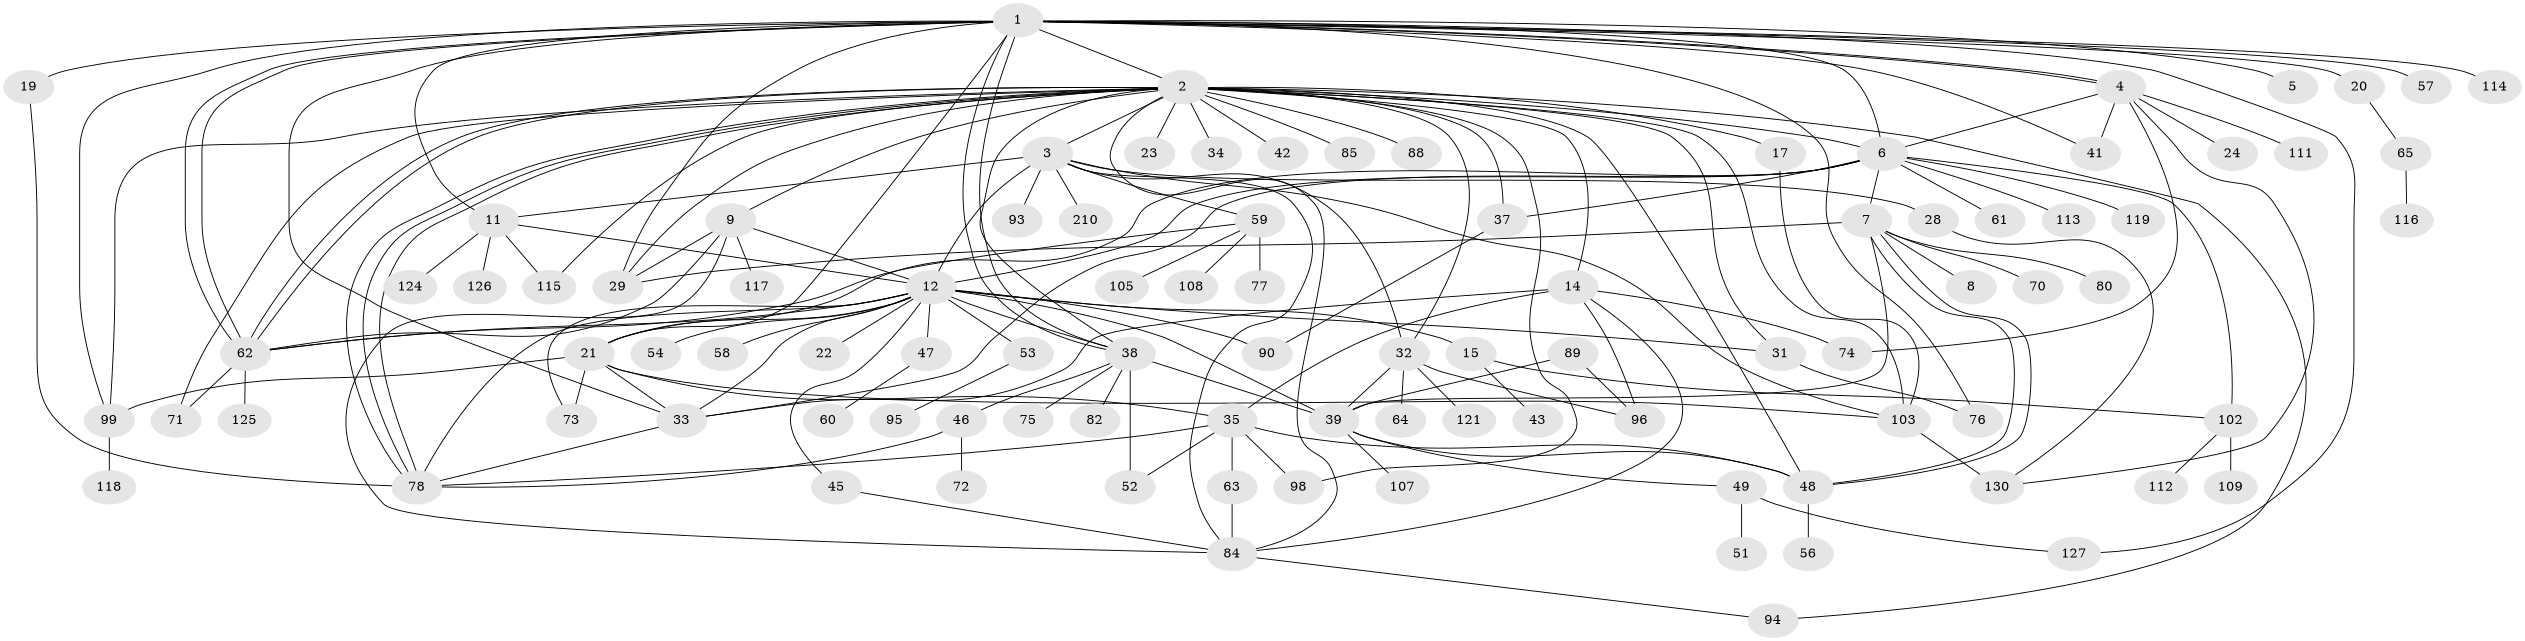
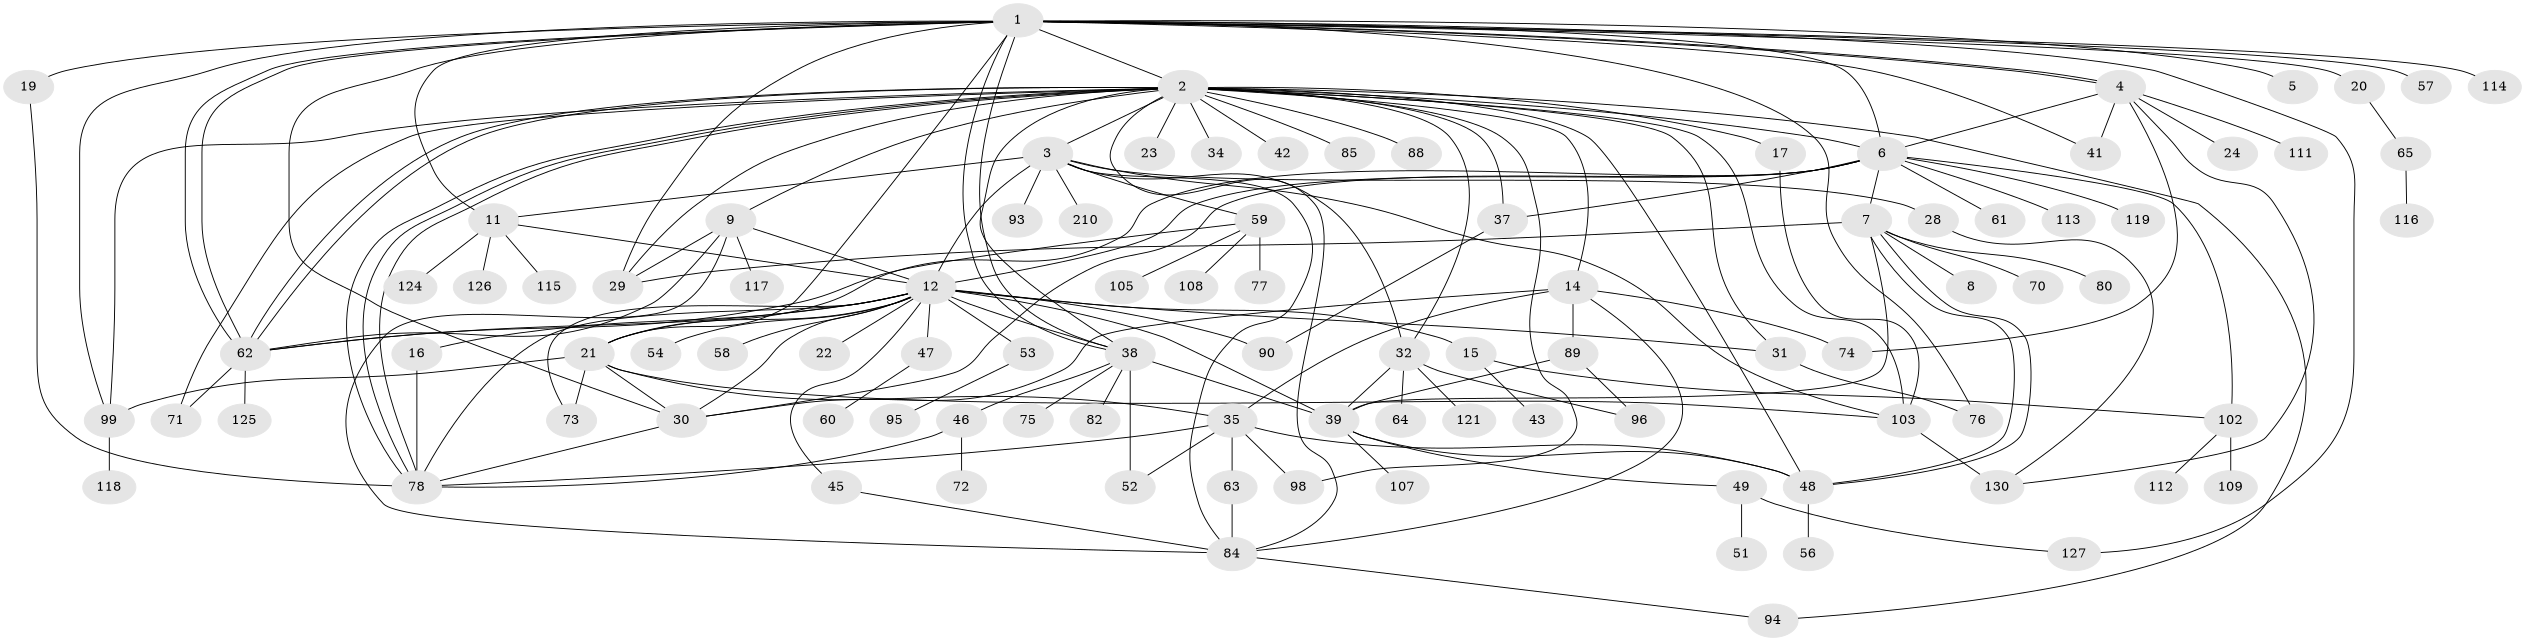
(758, 133) -> none
(1613, 351) -> (1573, 321)
none -> (417, 354)
(682, 421) -> (682, 421)
